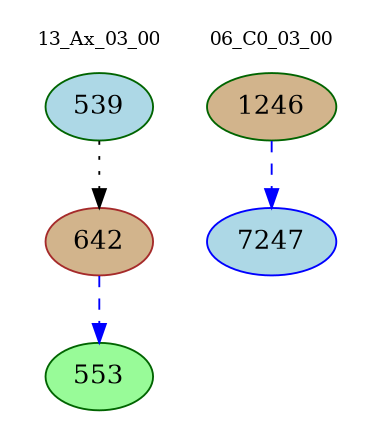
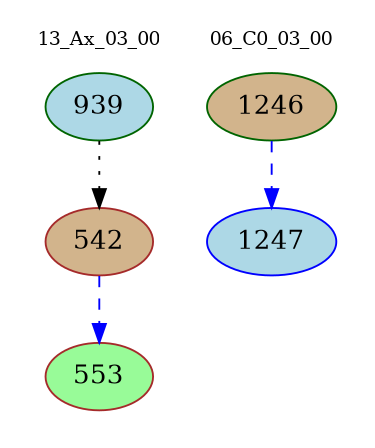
(99, 107) -> (99, 107)
(99, 242) -> (99, 242)
(272, 242) -> (272, 242)
(99, 377) -> (99, 377)
